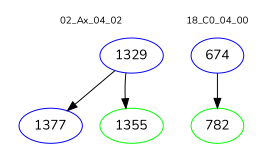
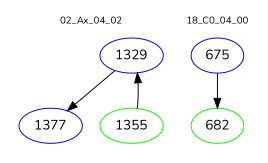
(217, 56) -> (217, 56)
(125, 86) -> (138, 96)
(217, 126) -> (217, 126)
